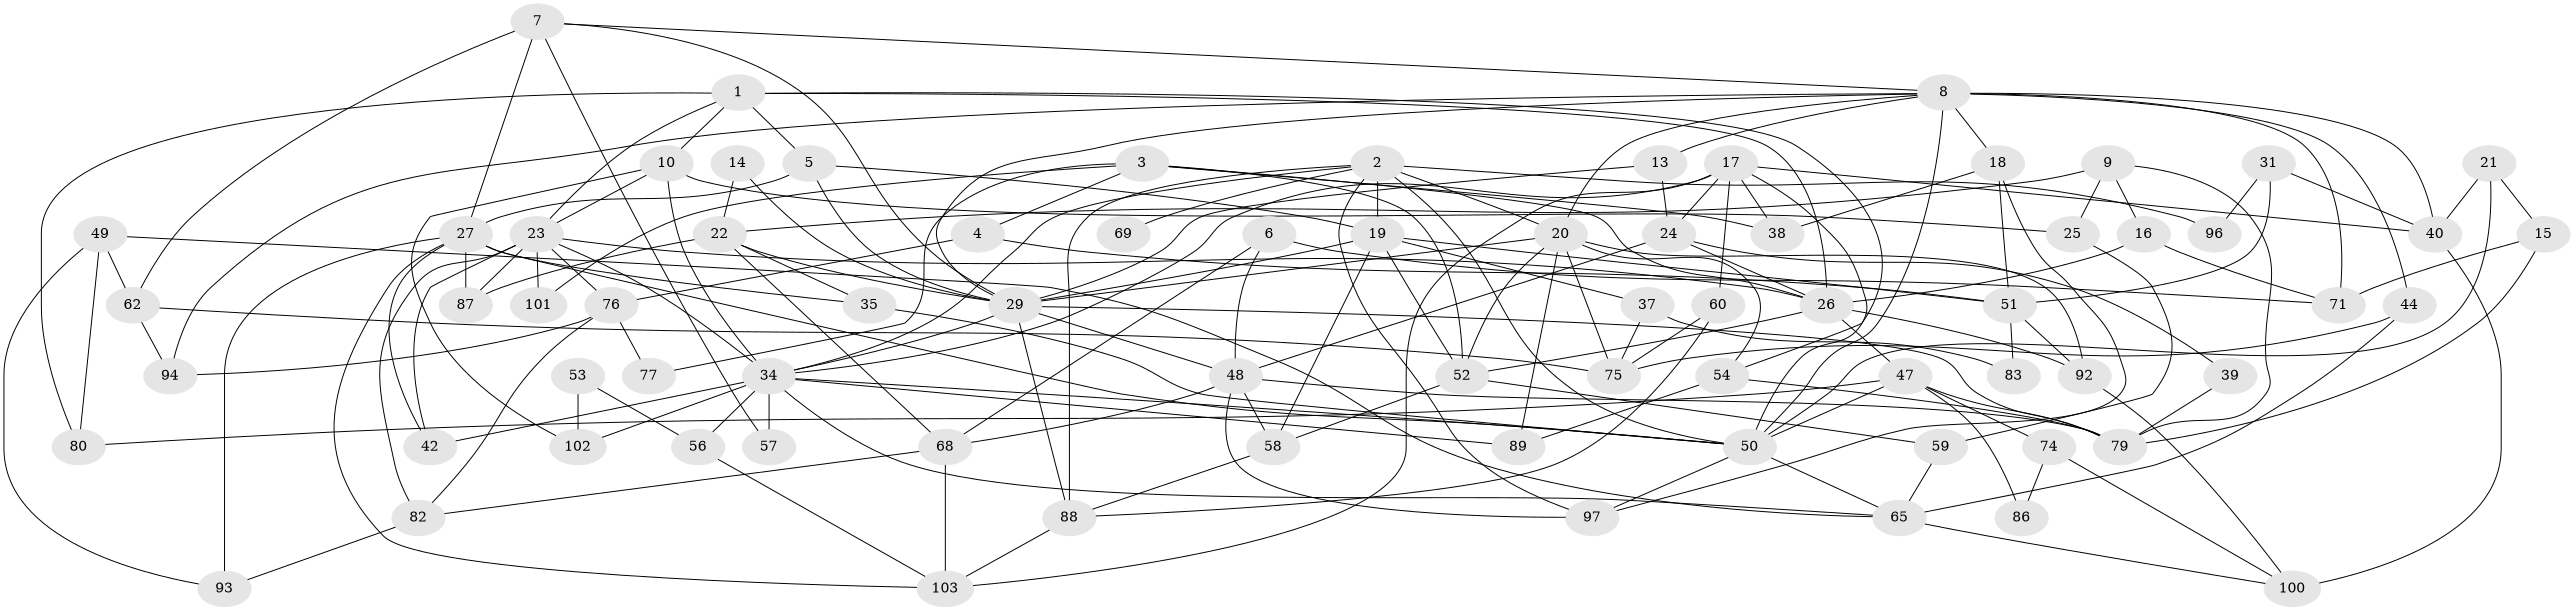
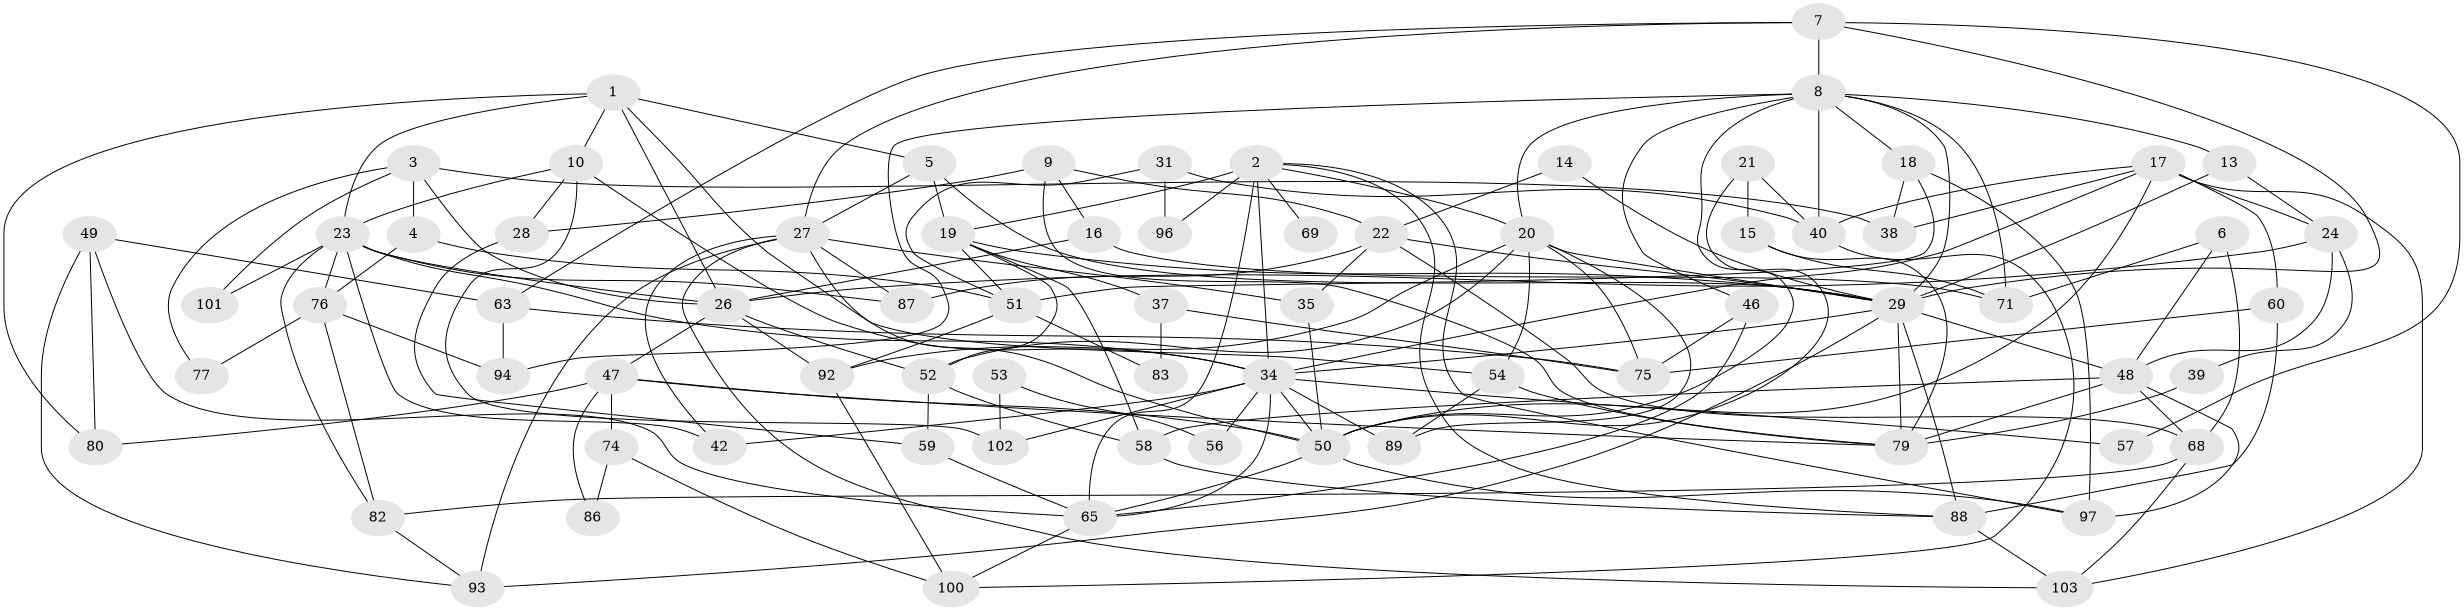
(1388, 203) -> none
(2073, 234) -> (522, 234)
(133, 305) -> (503, 305)
(2410, 305) -> (1752, 305)
(1530, 350) -> (1209, 373)
(822, 518) -> none
none -> (1210, 526)
